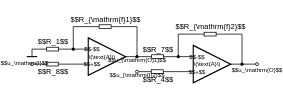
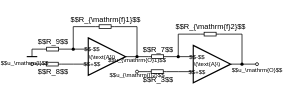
(53, 42) -> (53, 42)
(158, 79) -> (158, 79)
